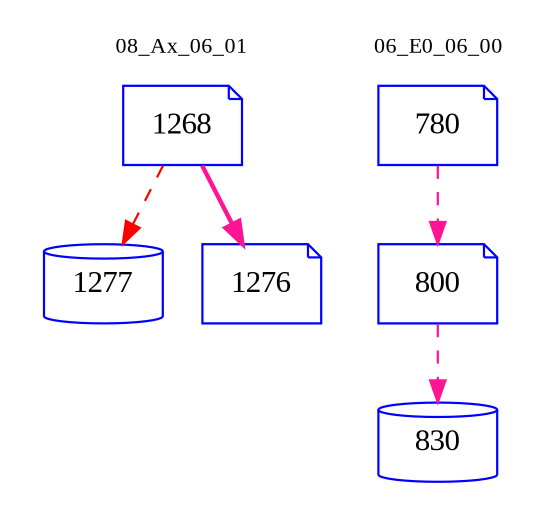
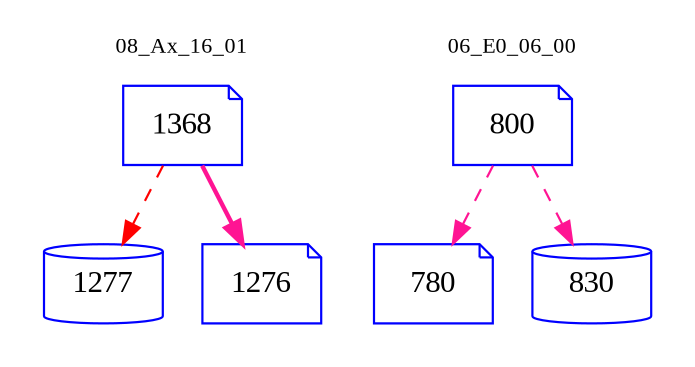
(183, 47) -> (183, 47)
(183, 125) -> (183, 125)
(438, 194) -> (478, 195)
